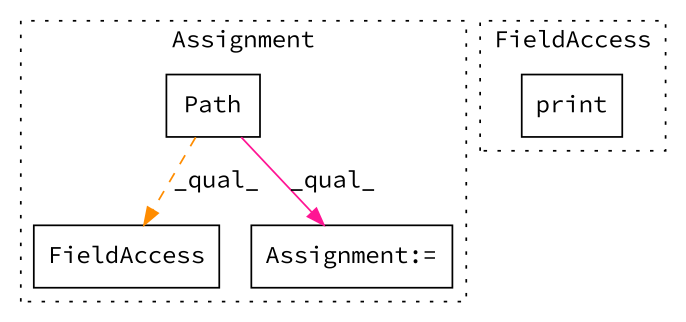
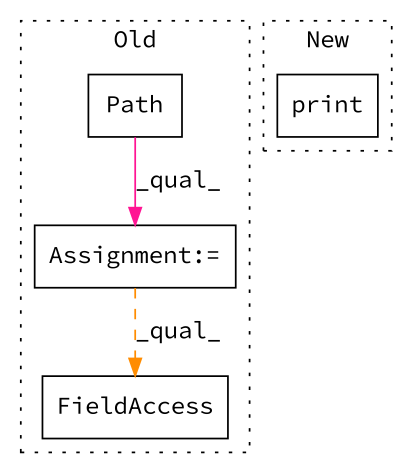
(244, 41) -> (135, 41)
(573, 41) -> (328, 41)
(174, 173) -> (135, 323)
